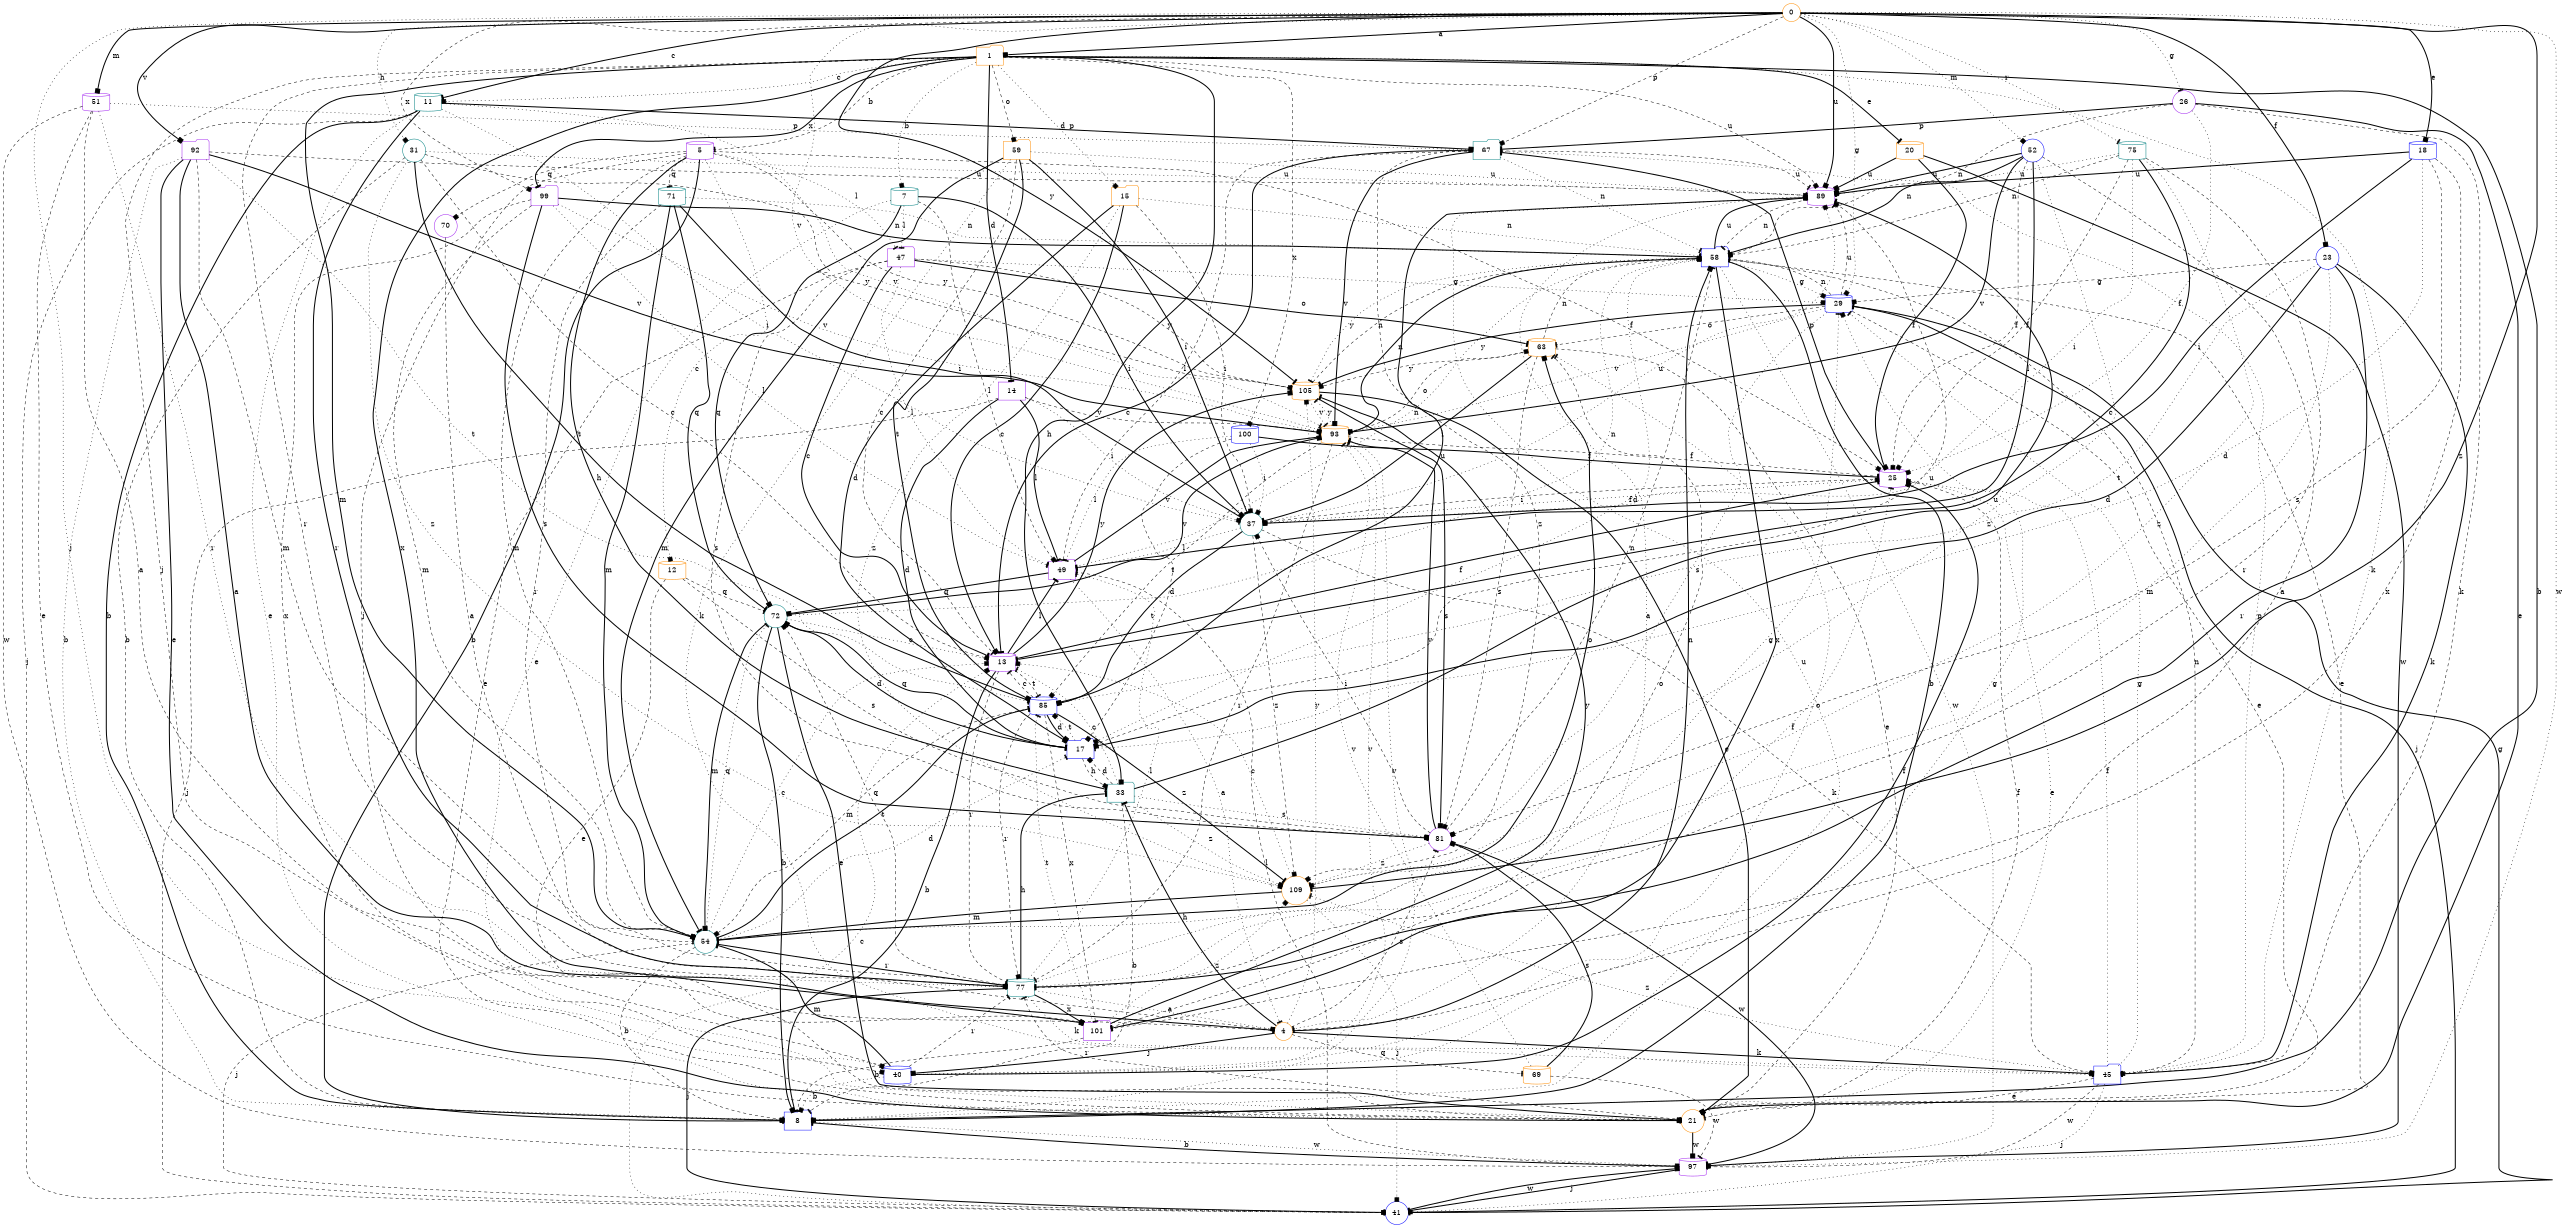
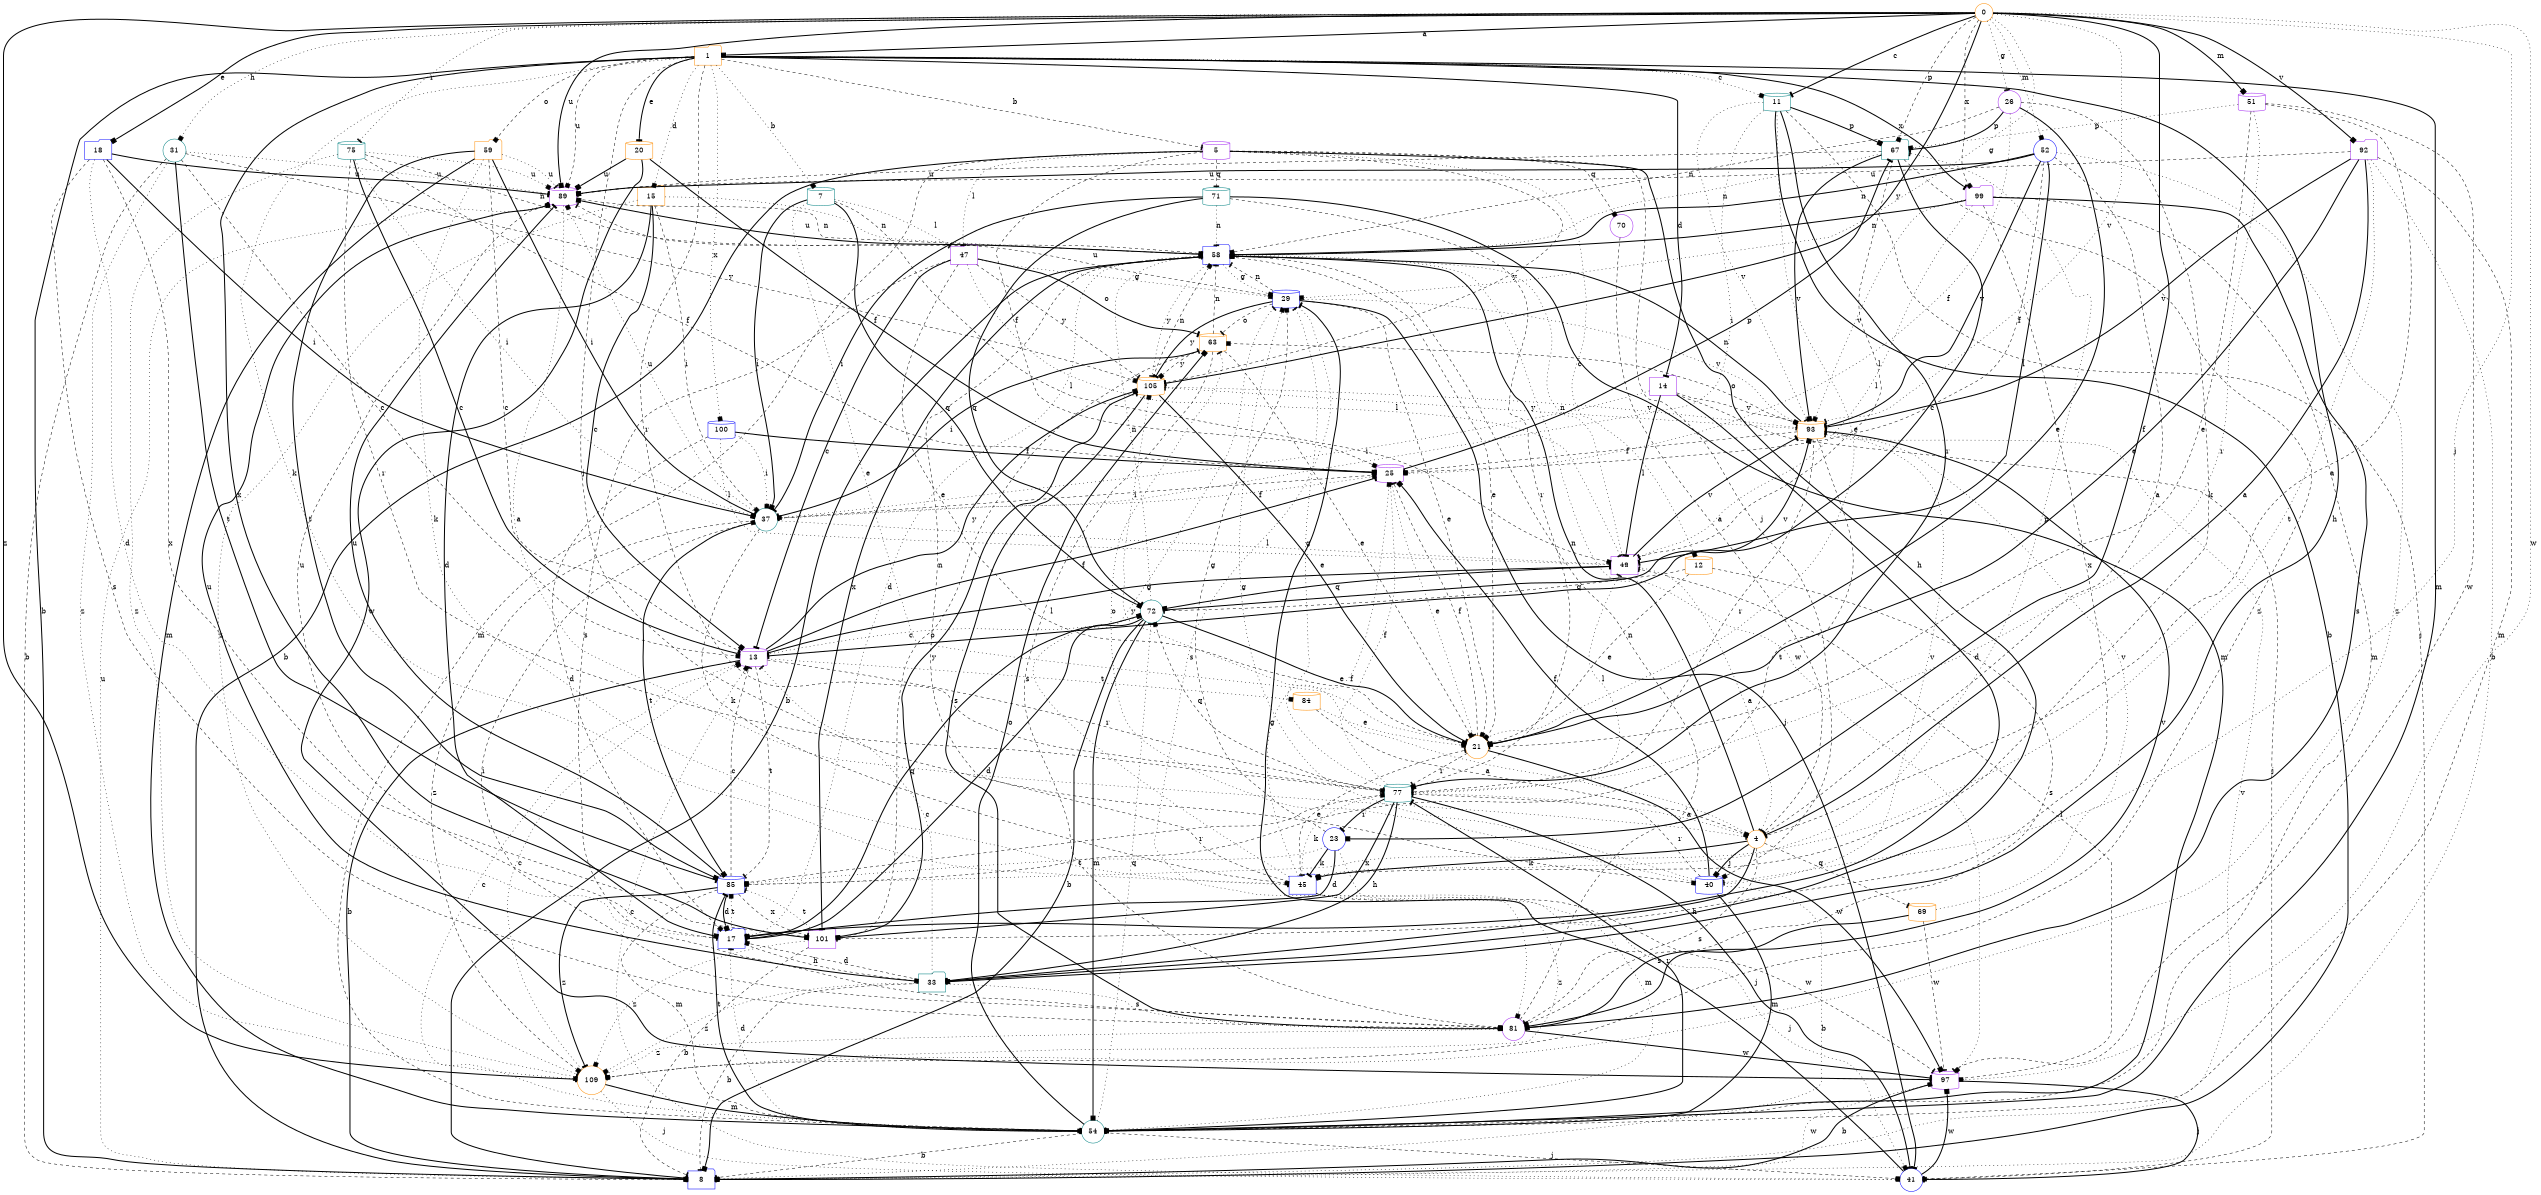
(1293, 112) -> (715, 232)
(2423, 151) -> (98, 151)
none -> (1307, 701)
(1859, 813) -> (1359, 814)
